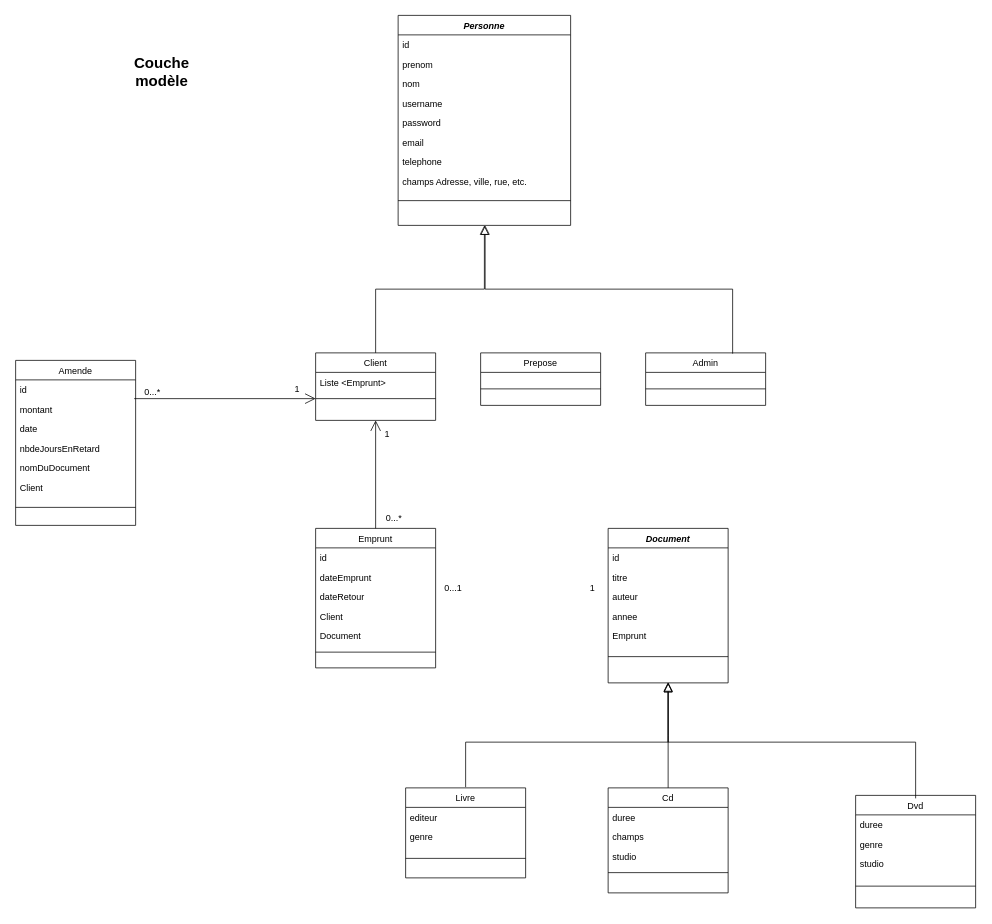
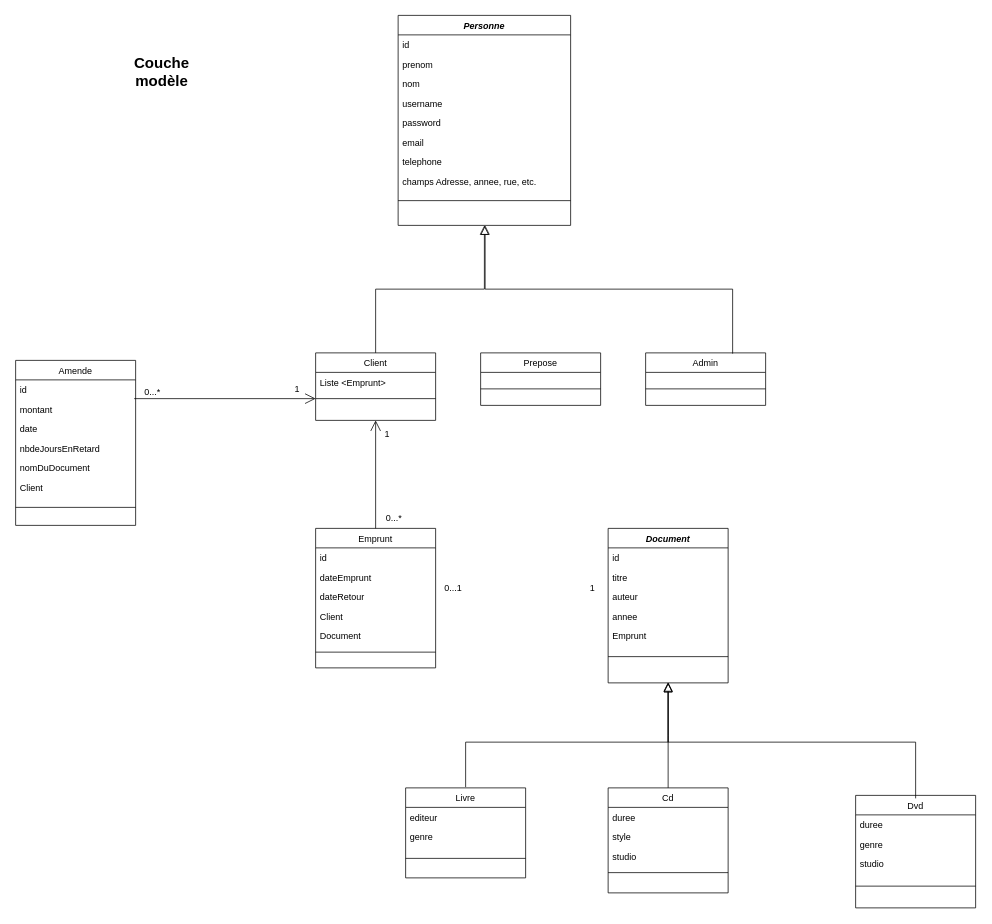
(470, 182) -> (473, 182)
(627, 837) -> (623, 837)
